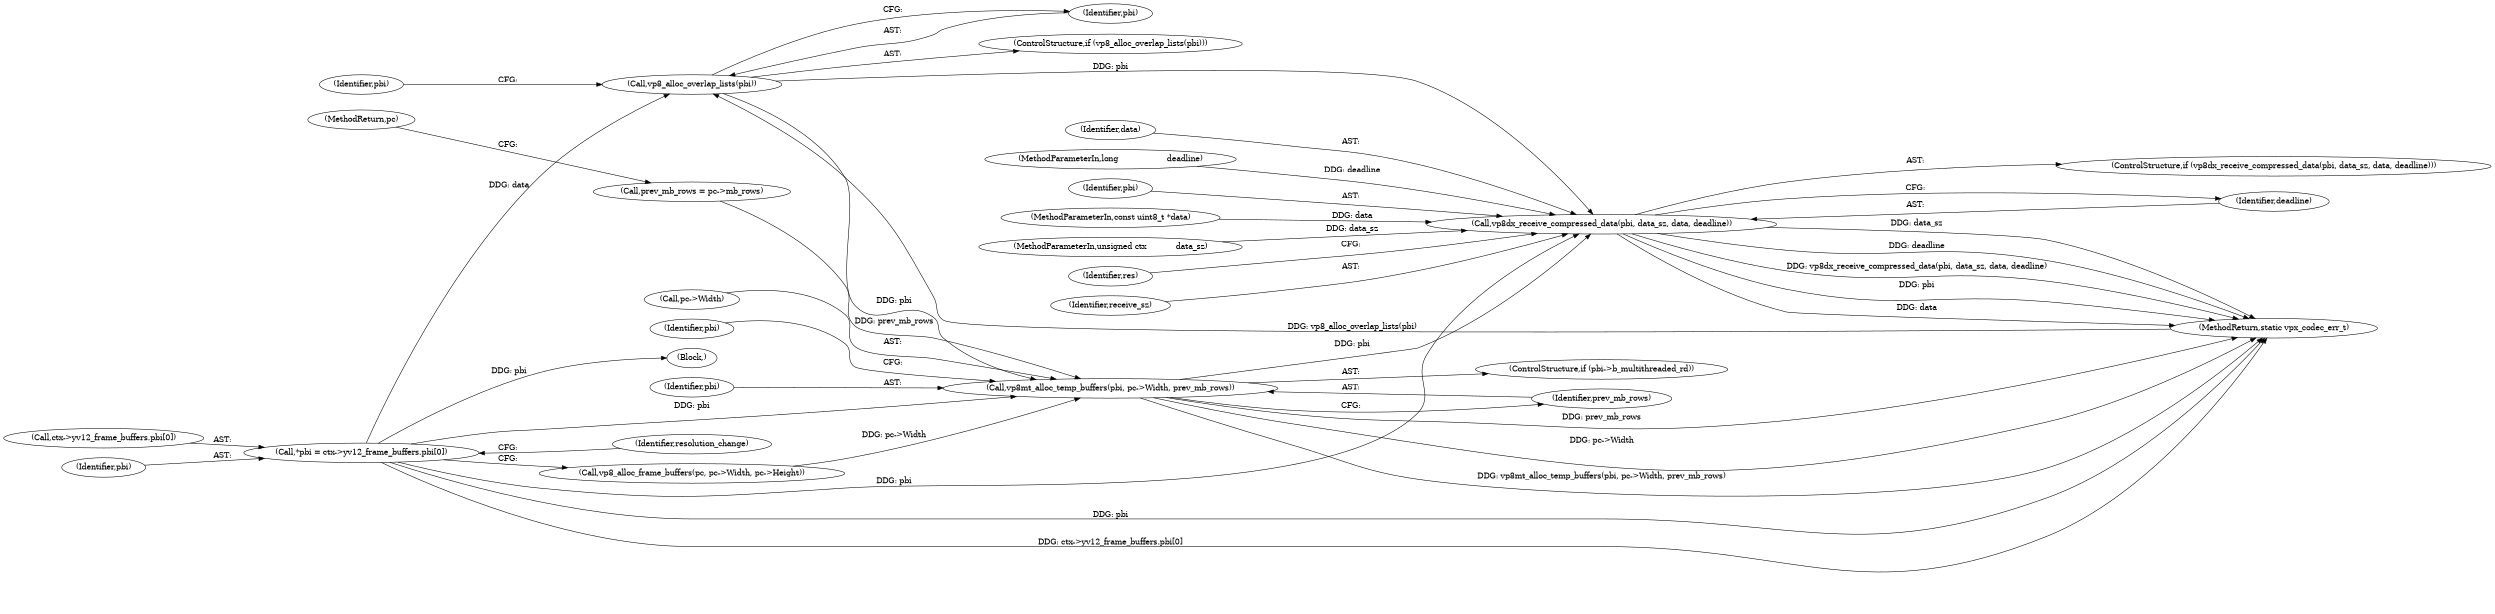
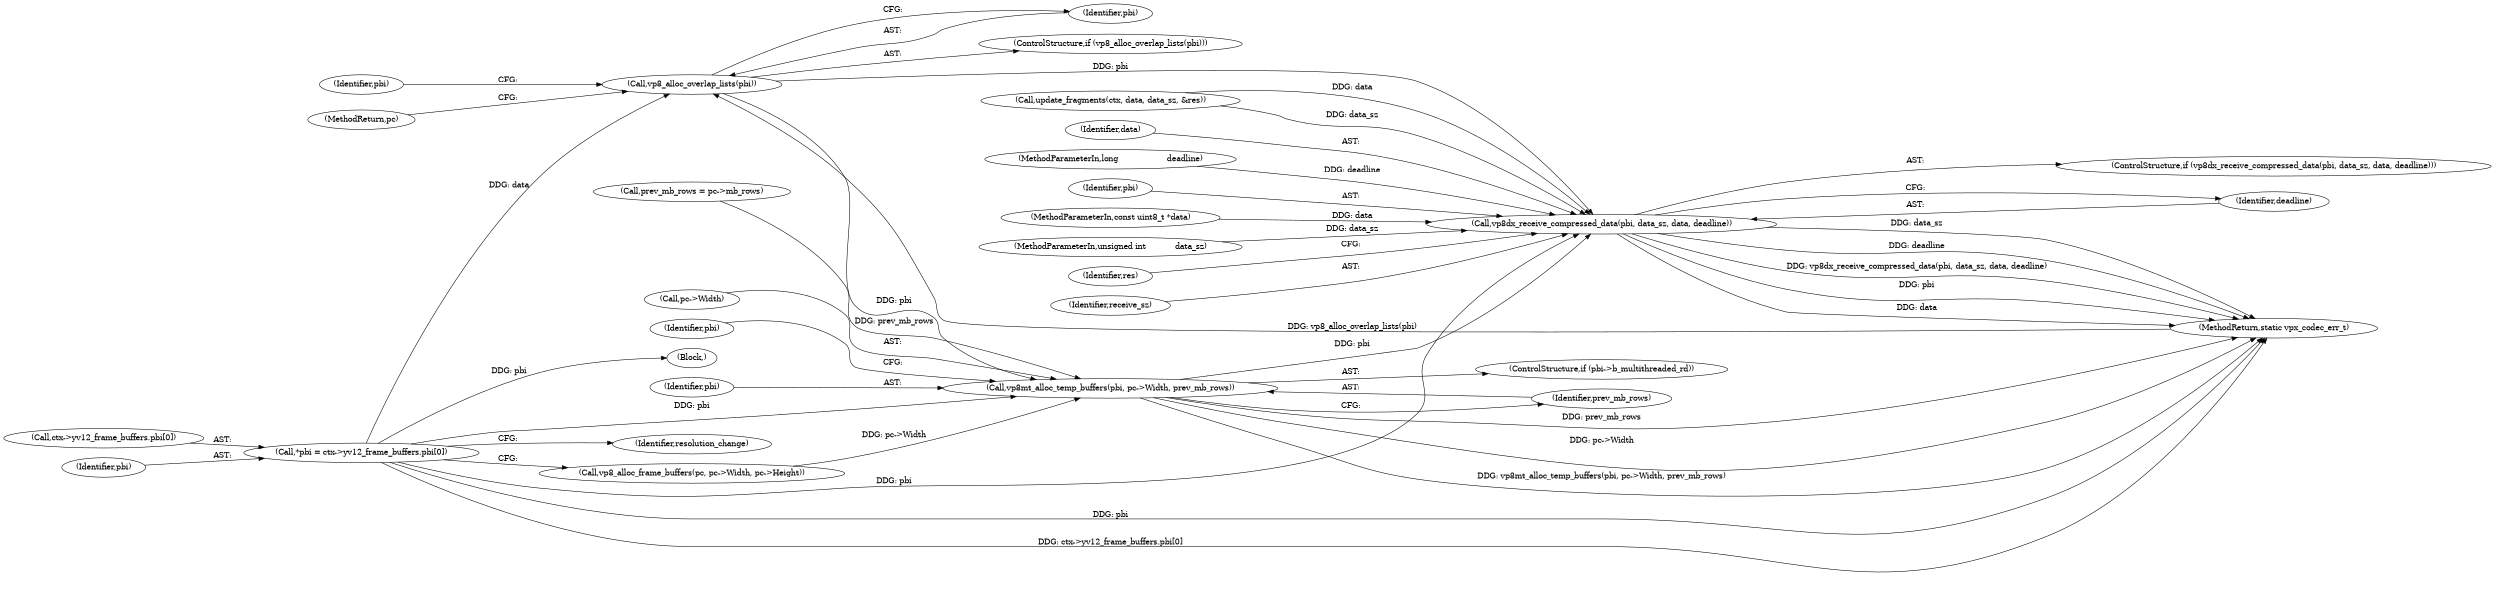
none -> (1111, 101)
(521, 154) -> (515, 103)
(1111, 247) -> (1111, 247)
(552, 452) -> (527, 443)
